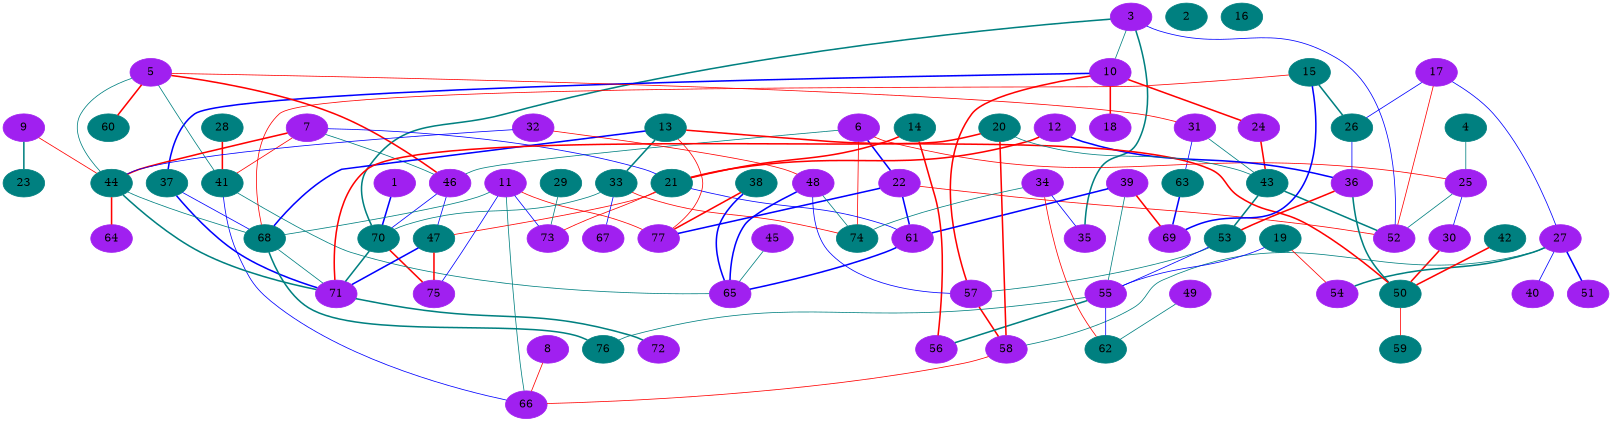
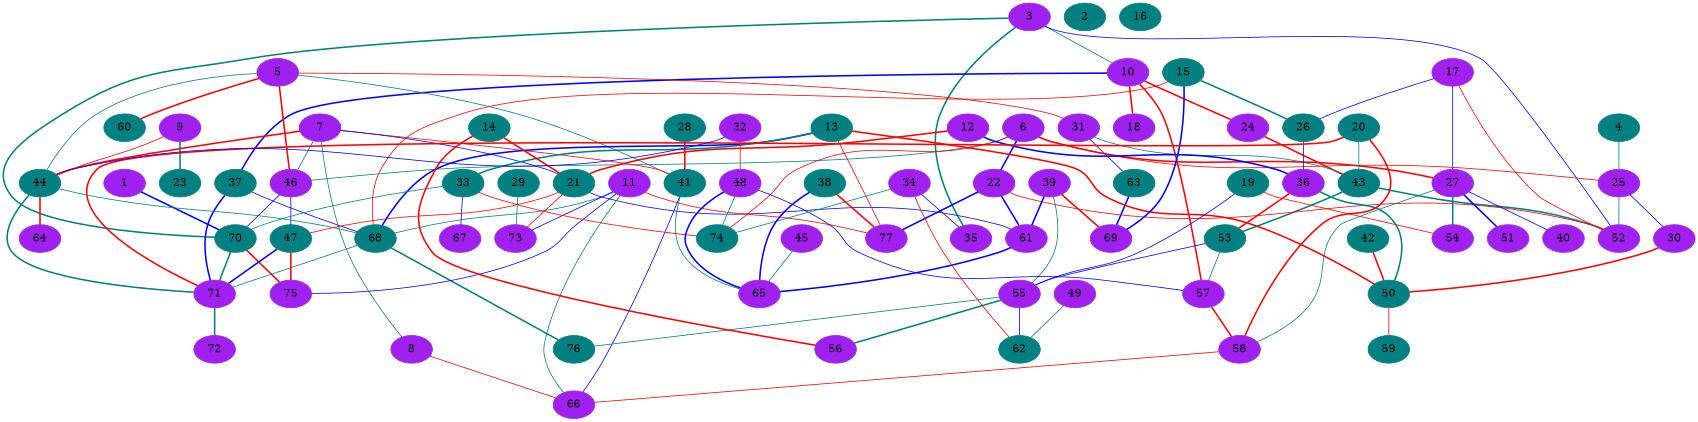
none -> (1265, 162)
none -> (343, 241)
